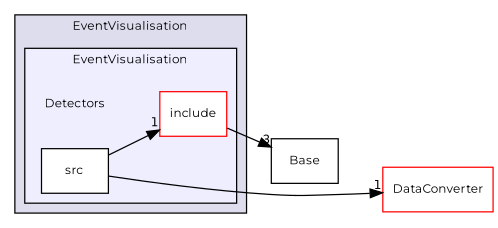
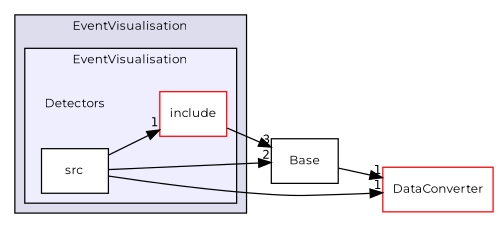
none -> (184, 166)
none -> (354, 172)
